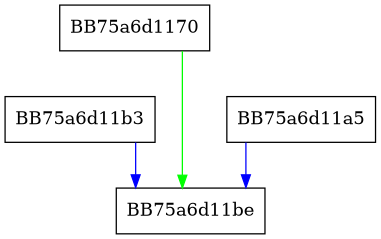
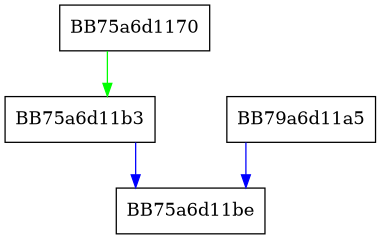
(182, 113) -> (107, 67)
(301, 119) -> (301, 119)
